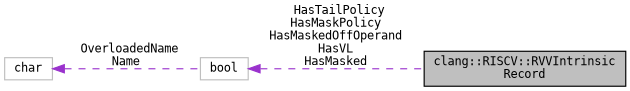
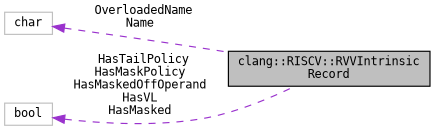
(132, 69) -> (146, 40)
